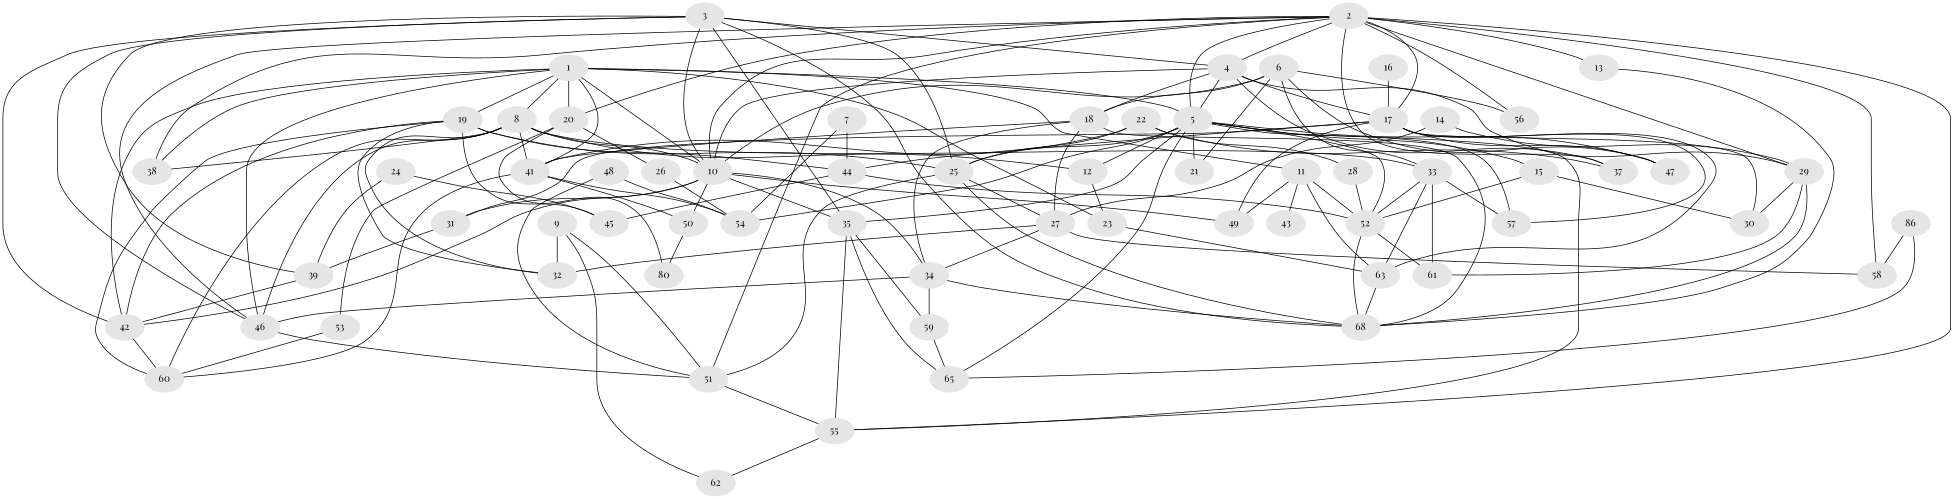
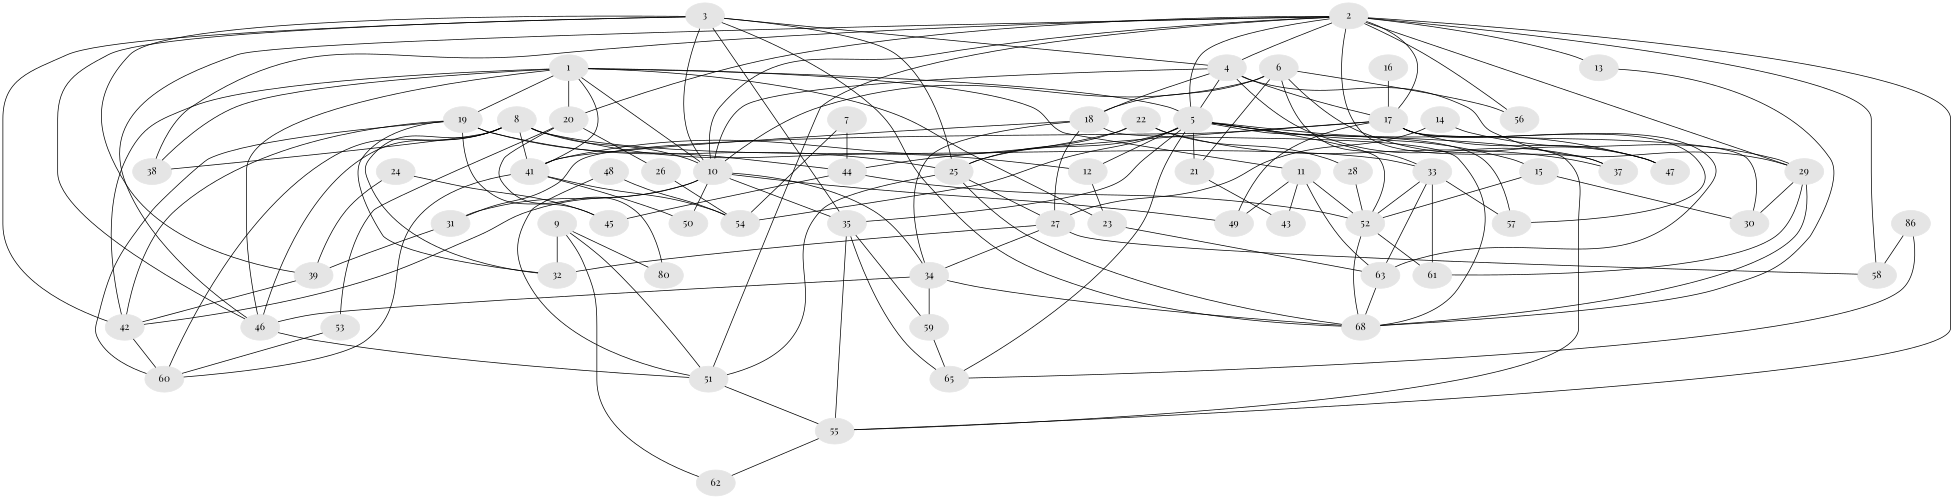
(543, 94) -> none
none -> (1239, 197)
(676, 249) -> (611, 249)
